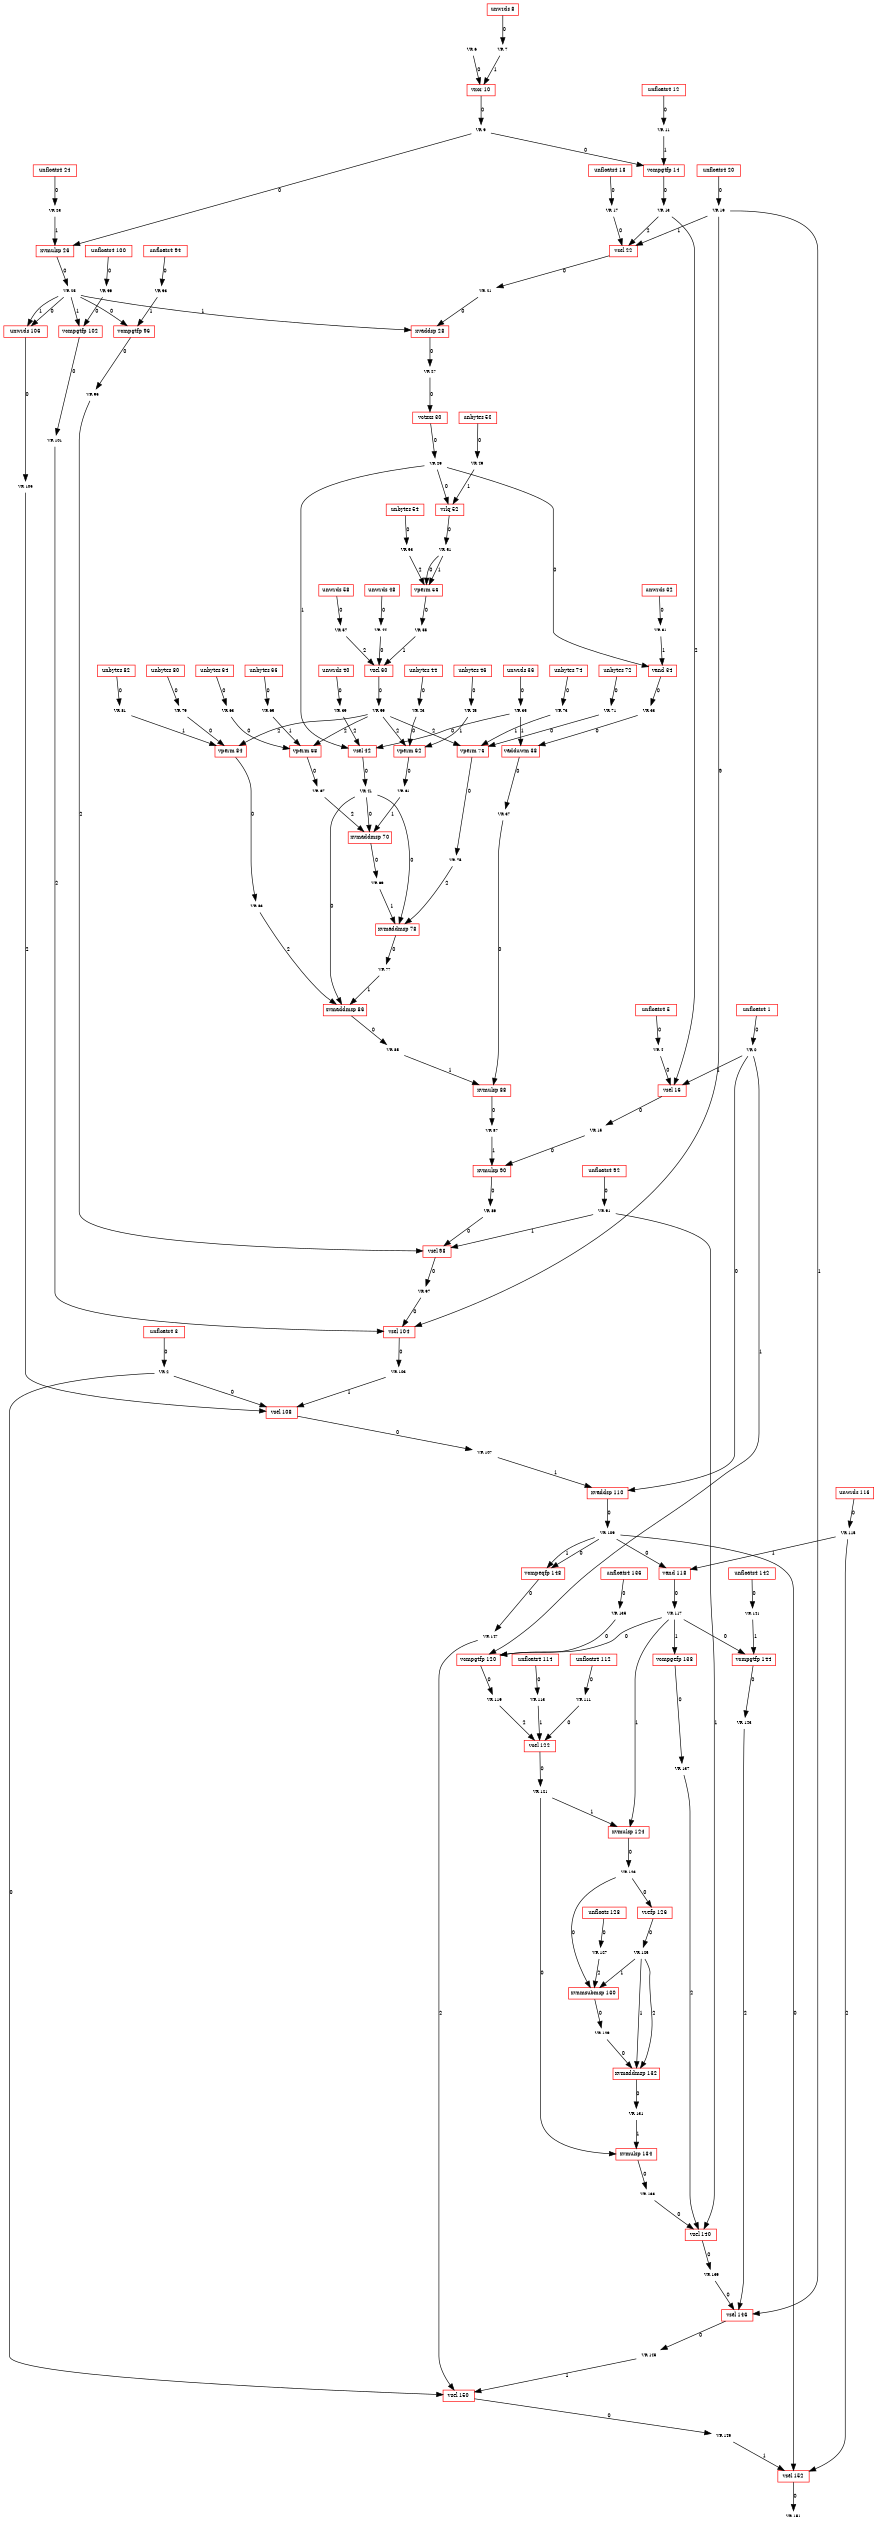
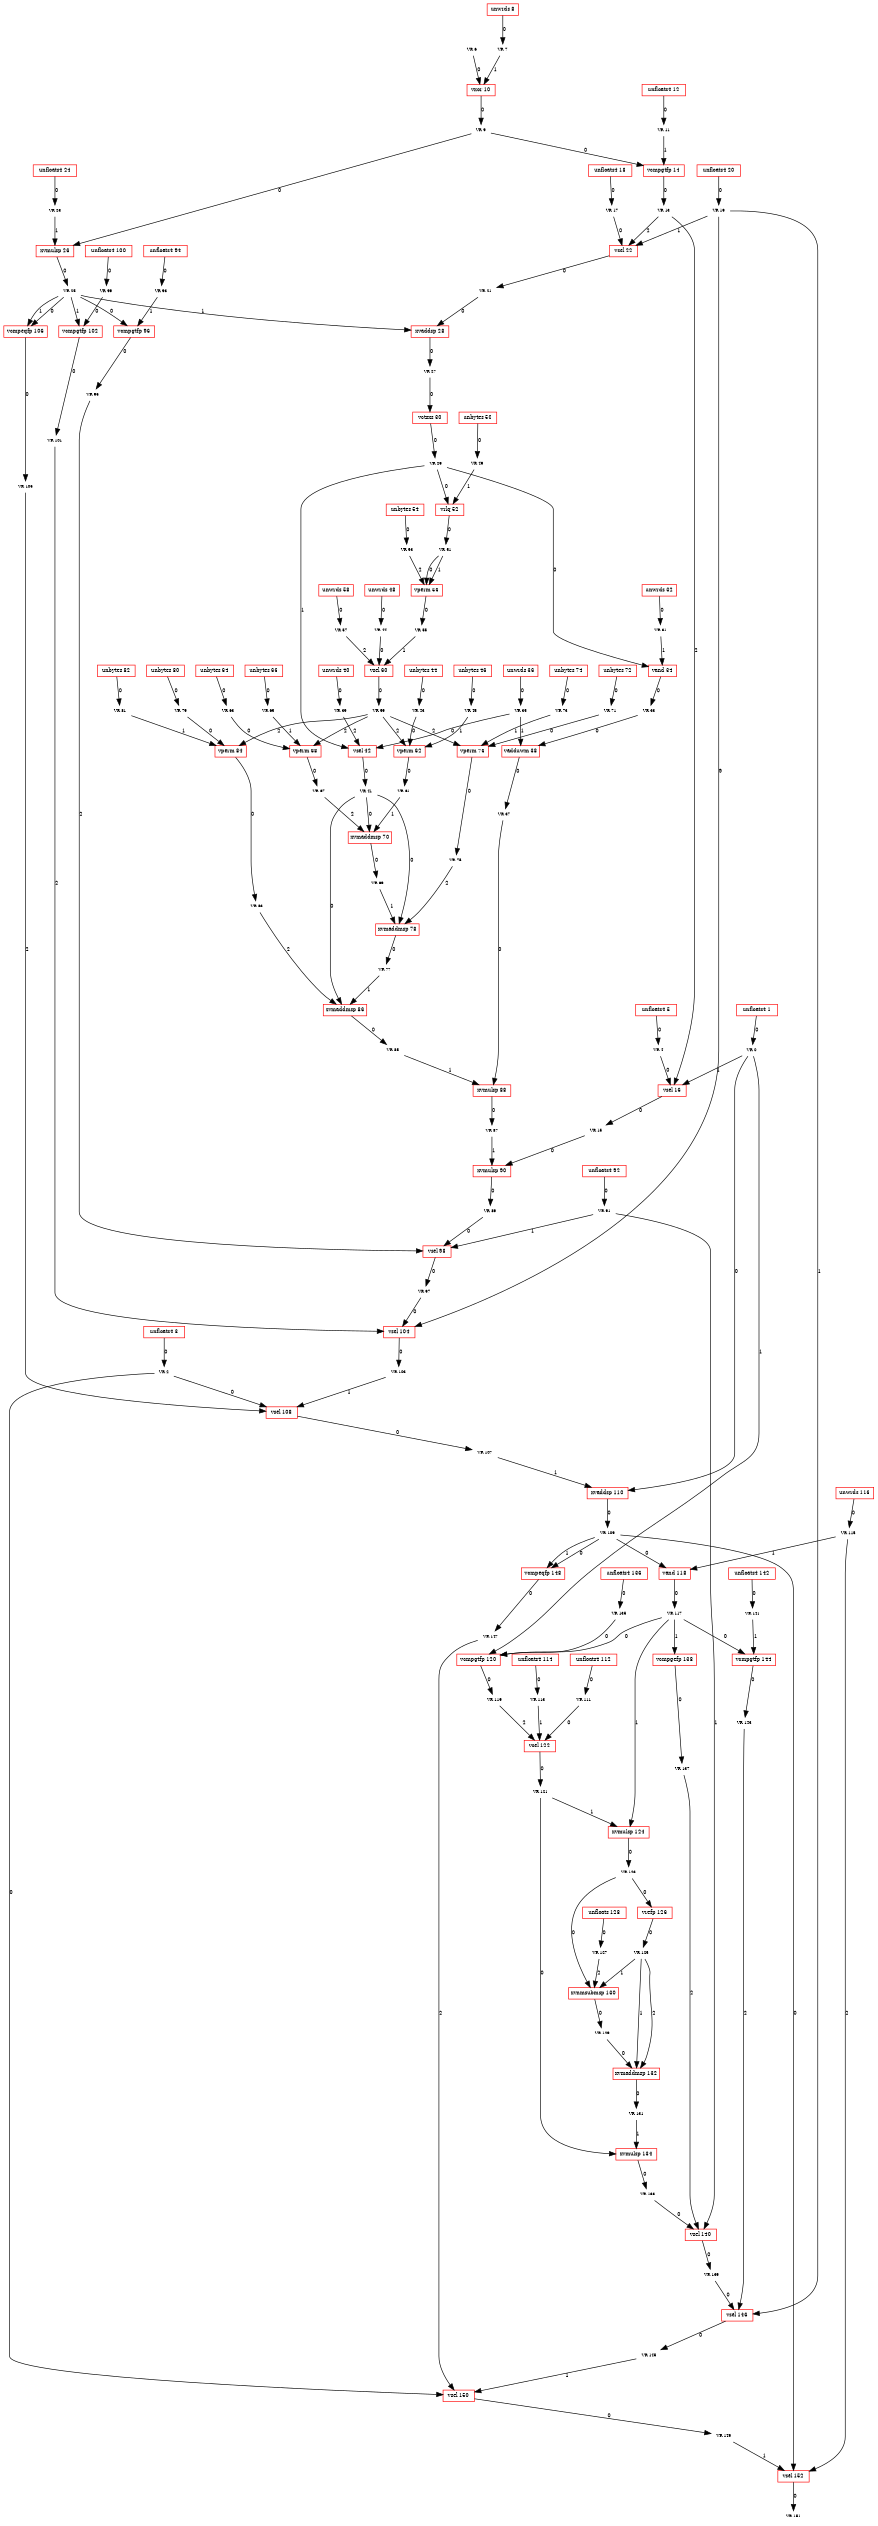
(26, 332) -> (26, 332)
